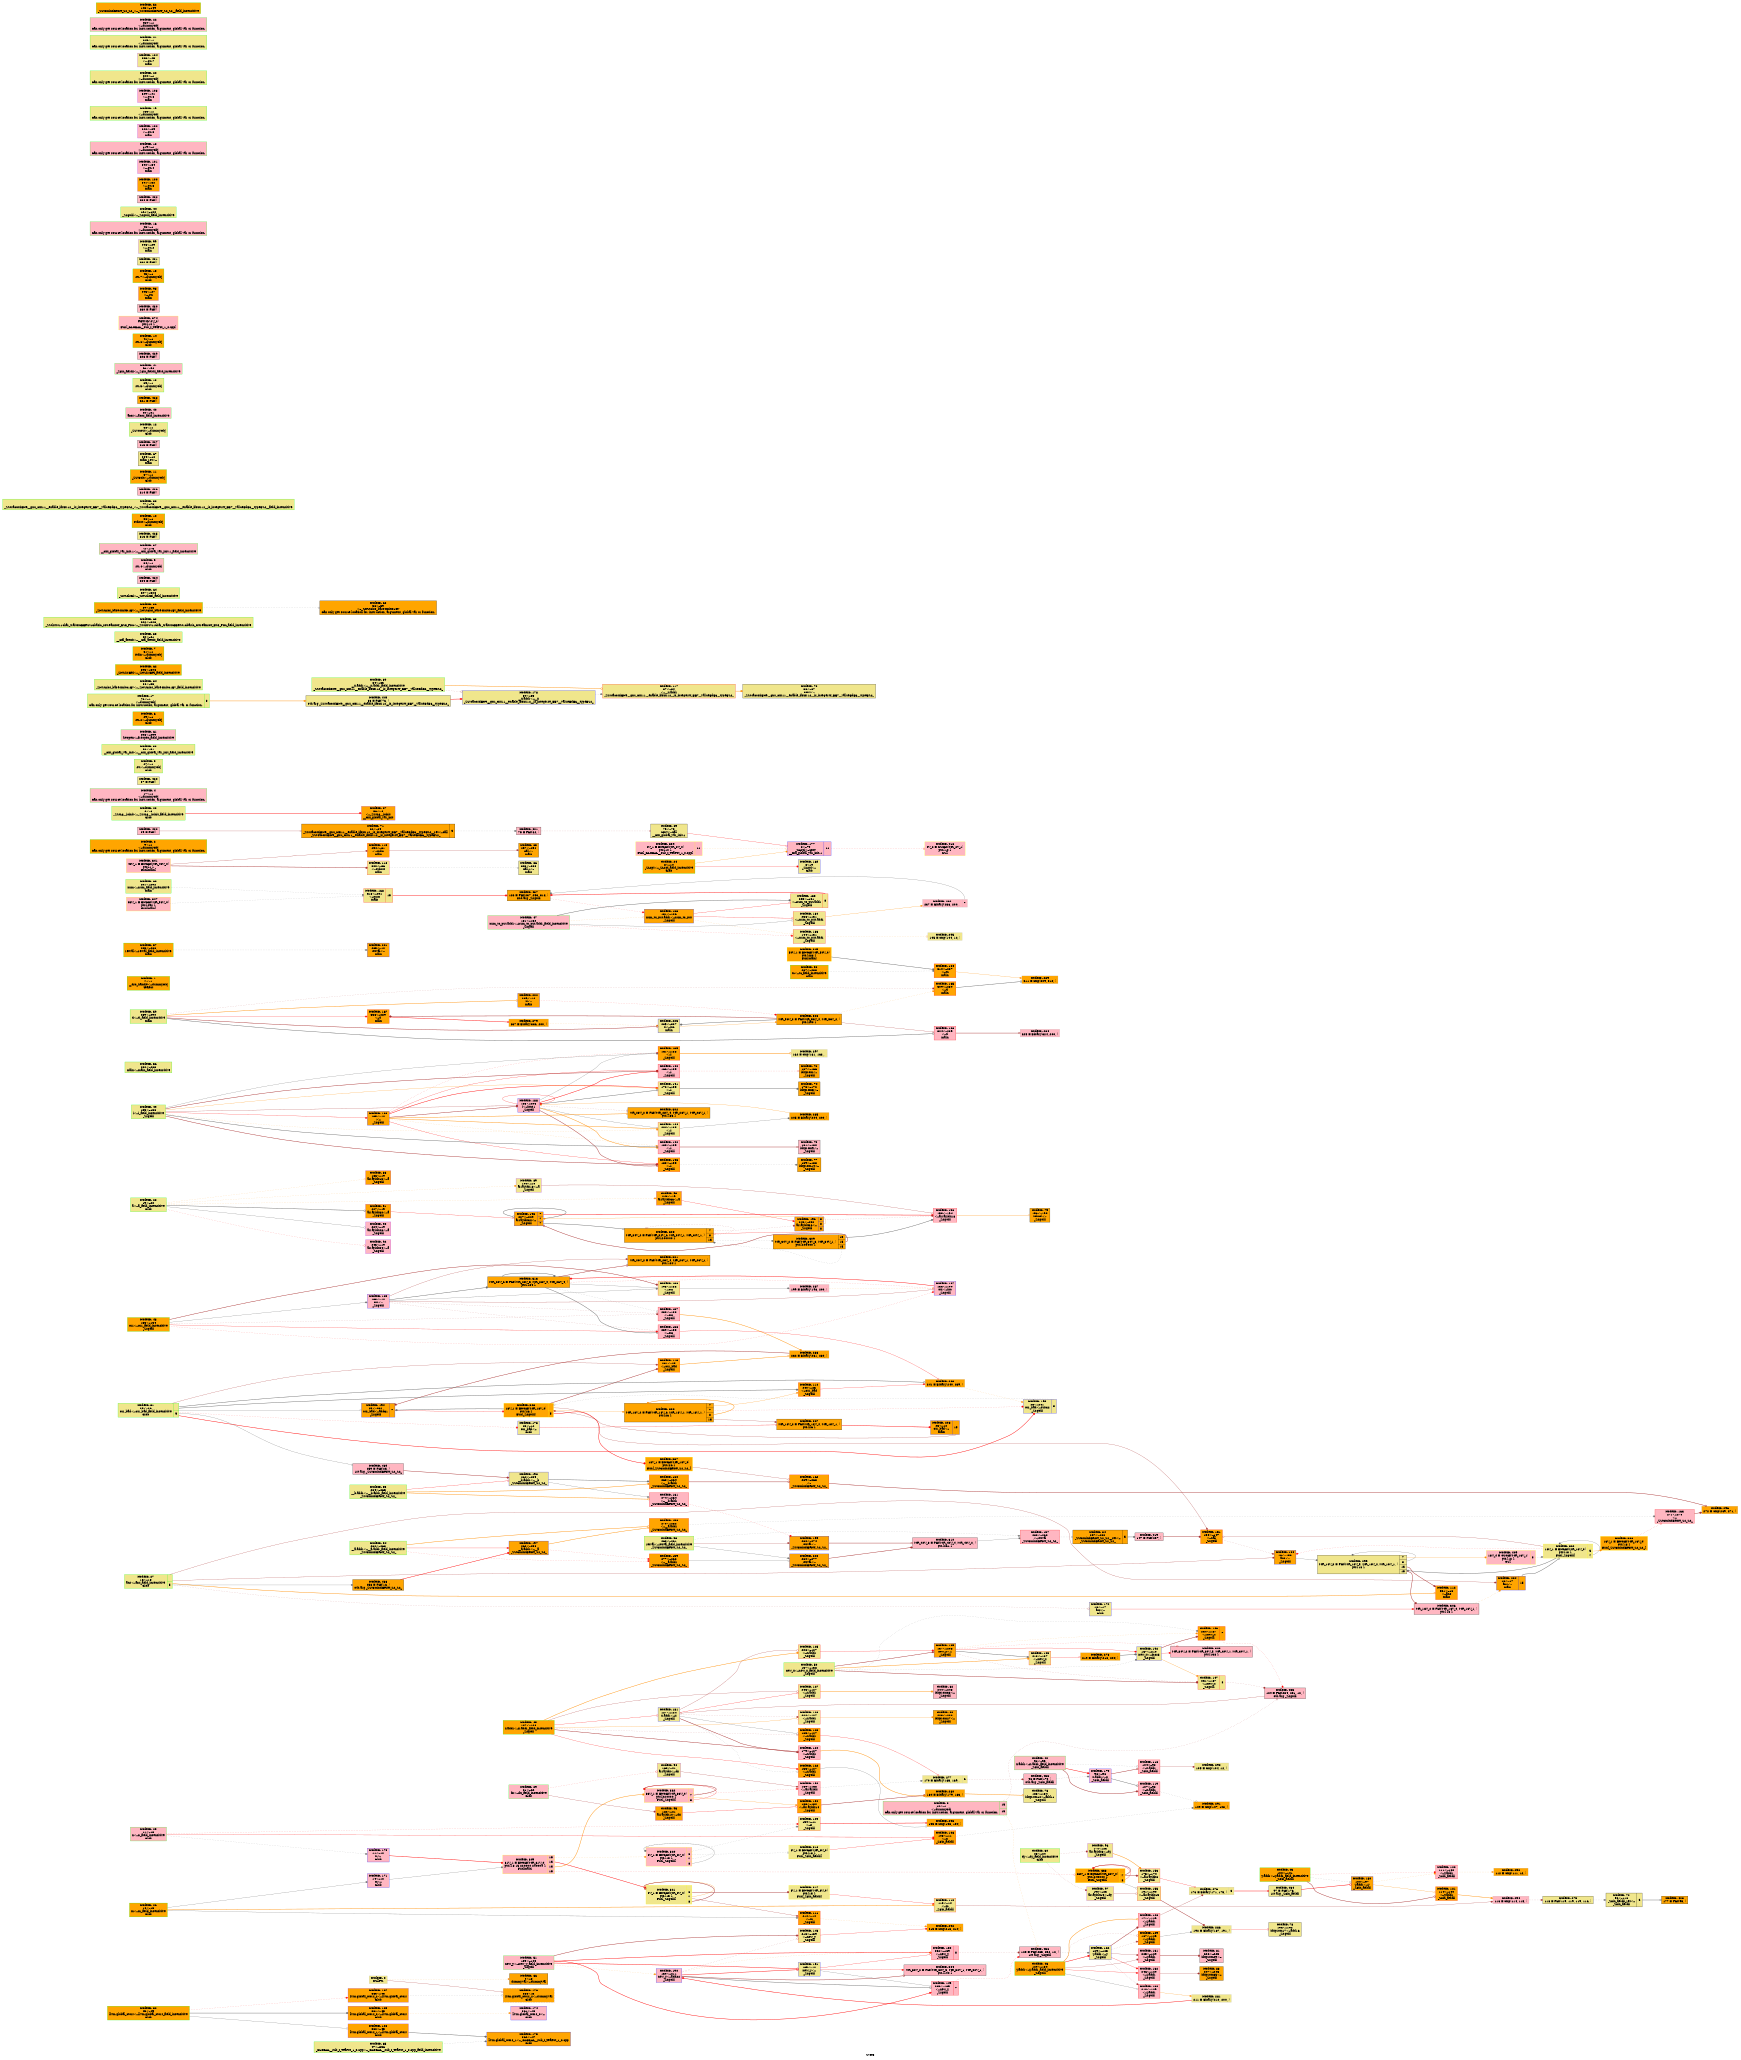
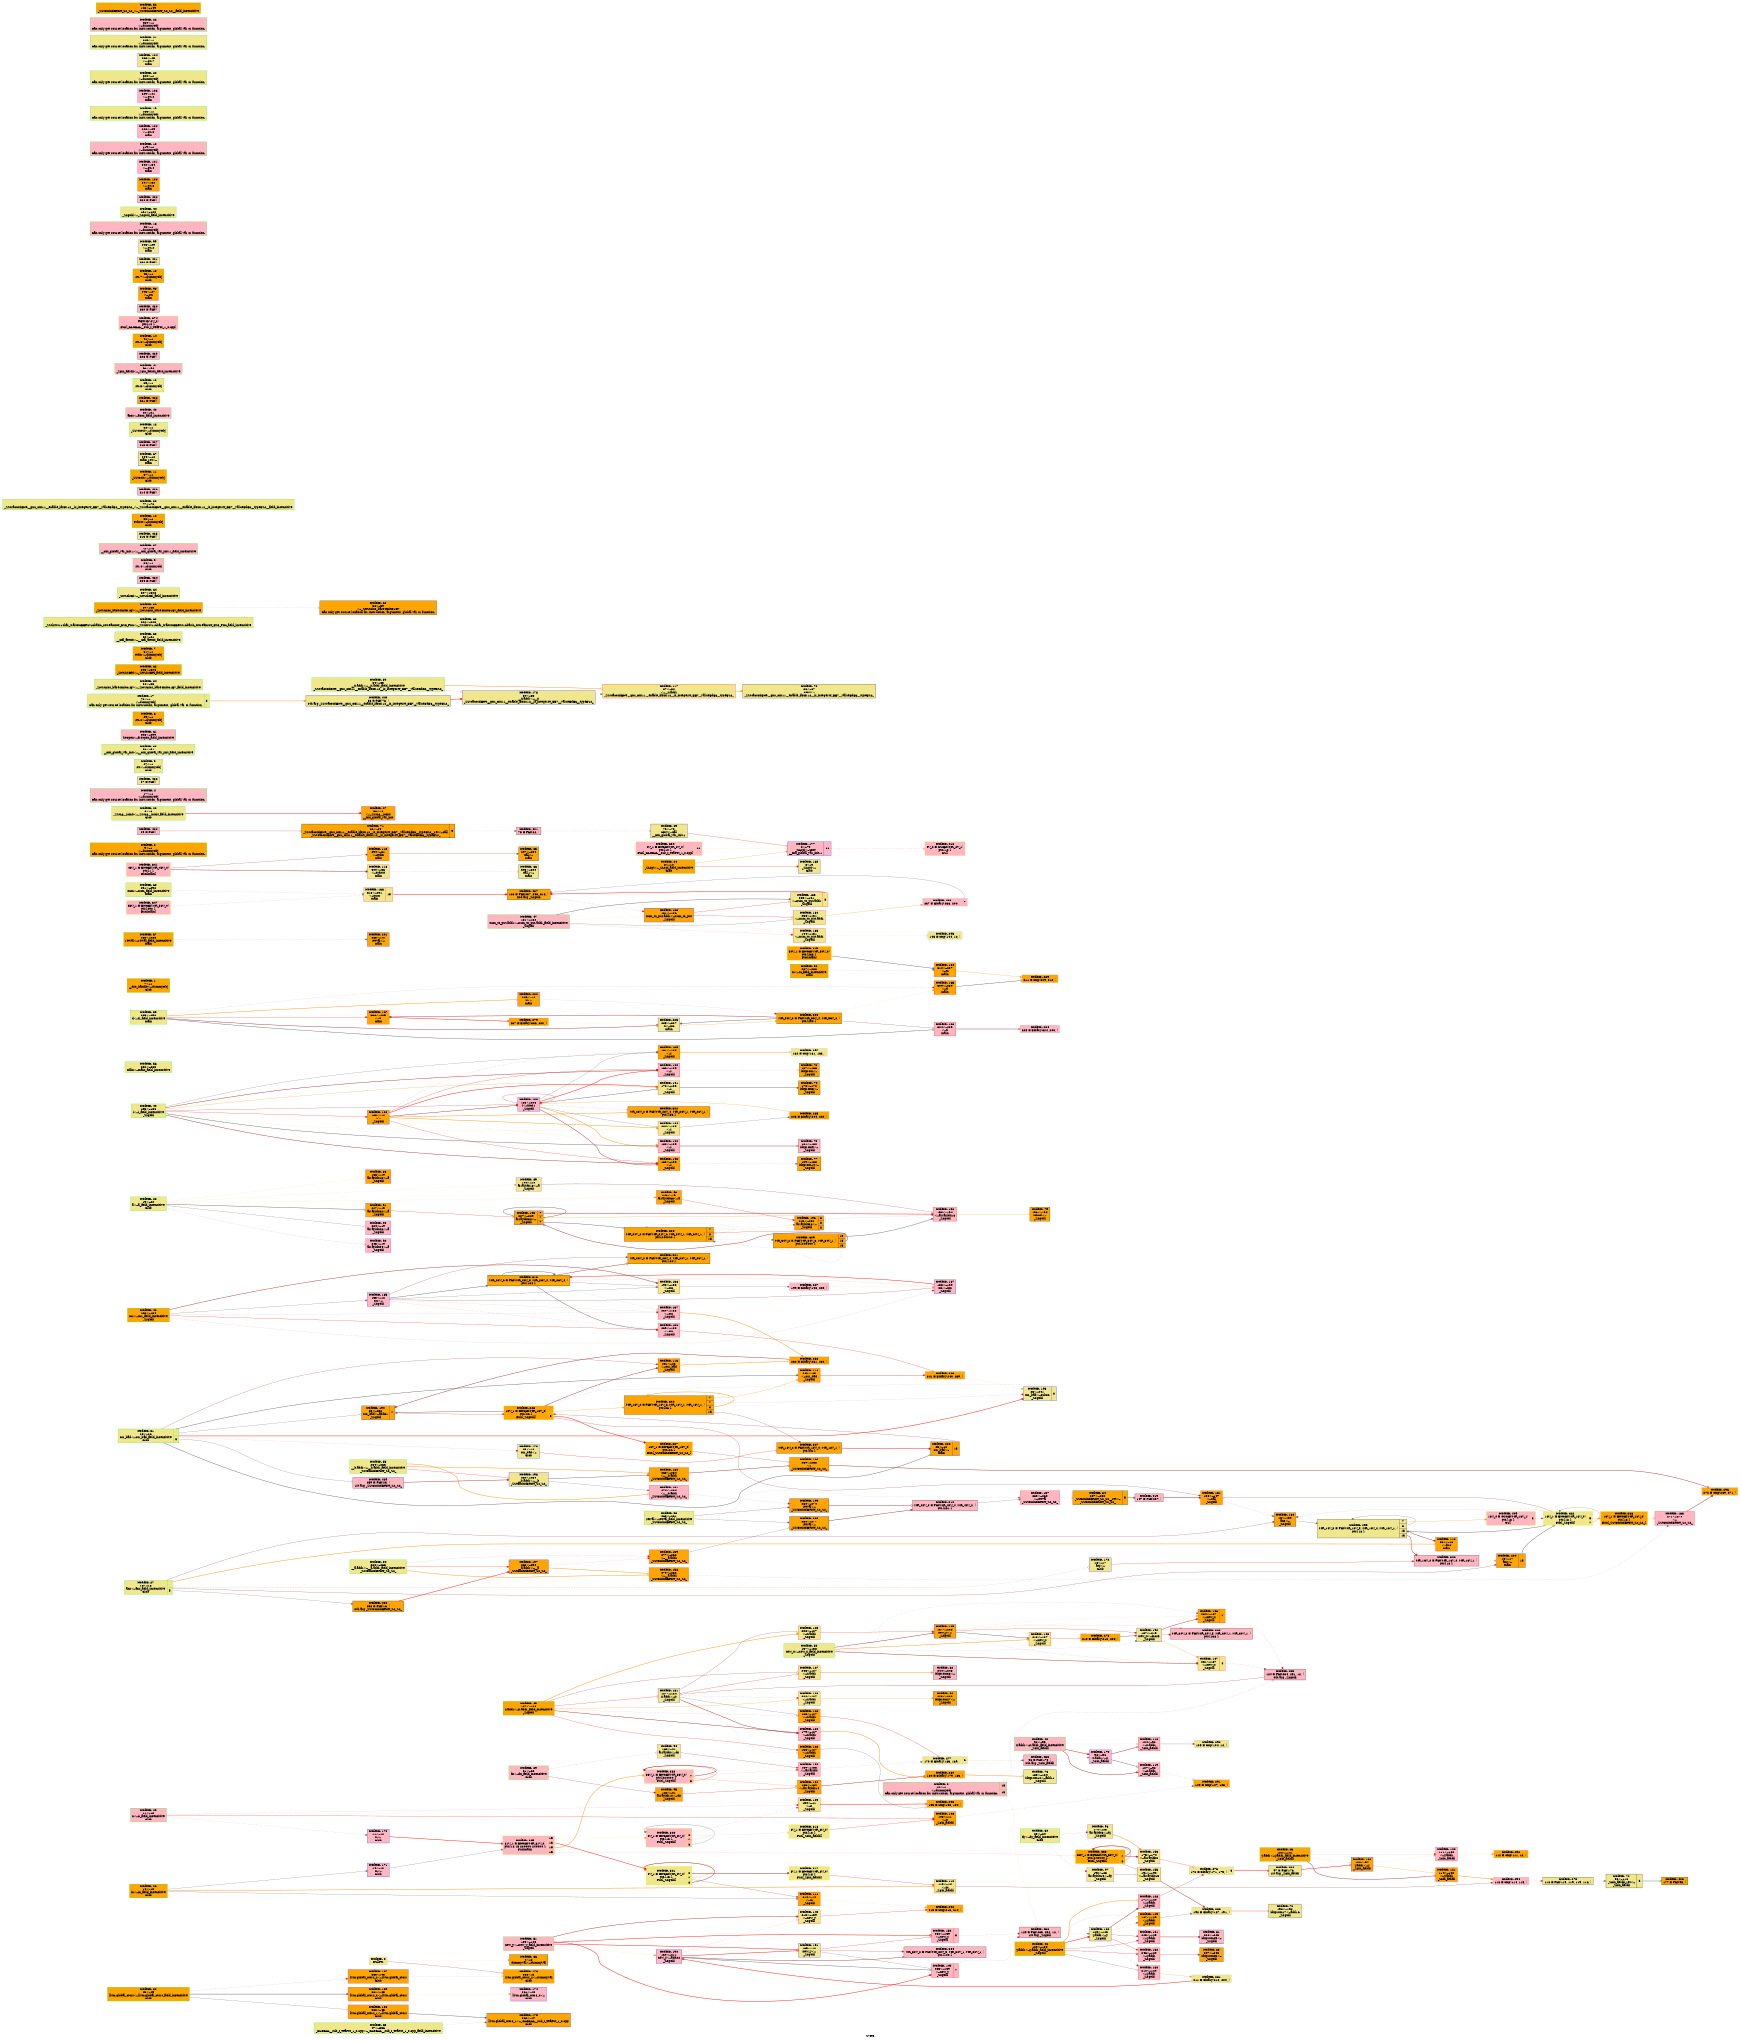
(148, 988) -> (148, 990)
(551, 1384) -> (548, 1502)
